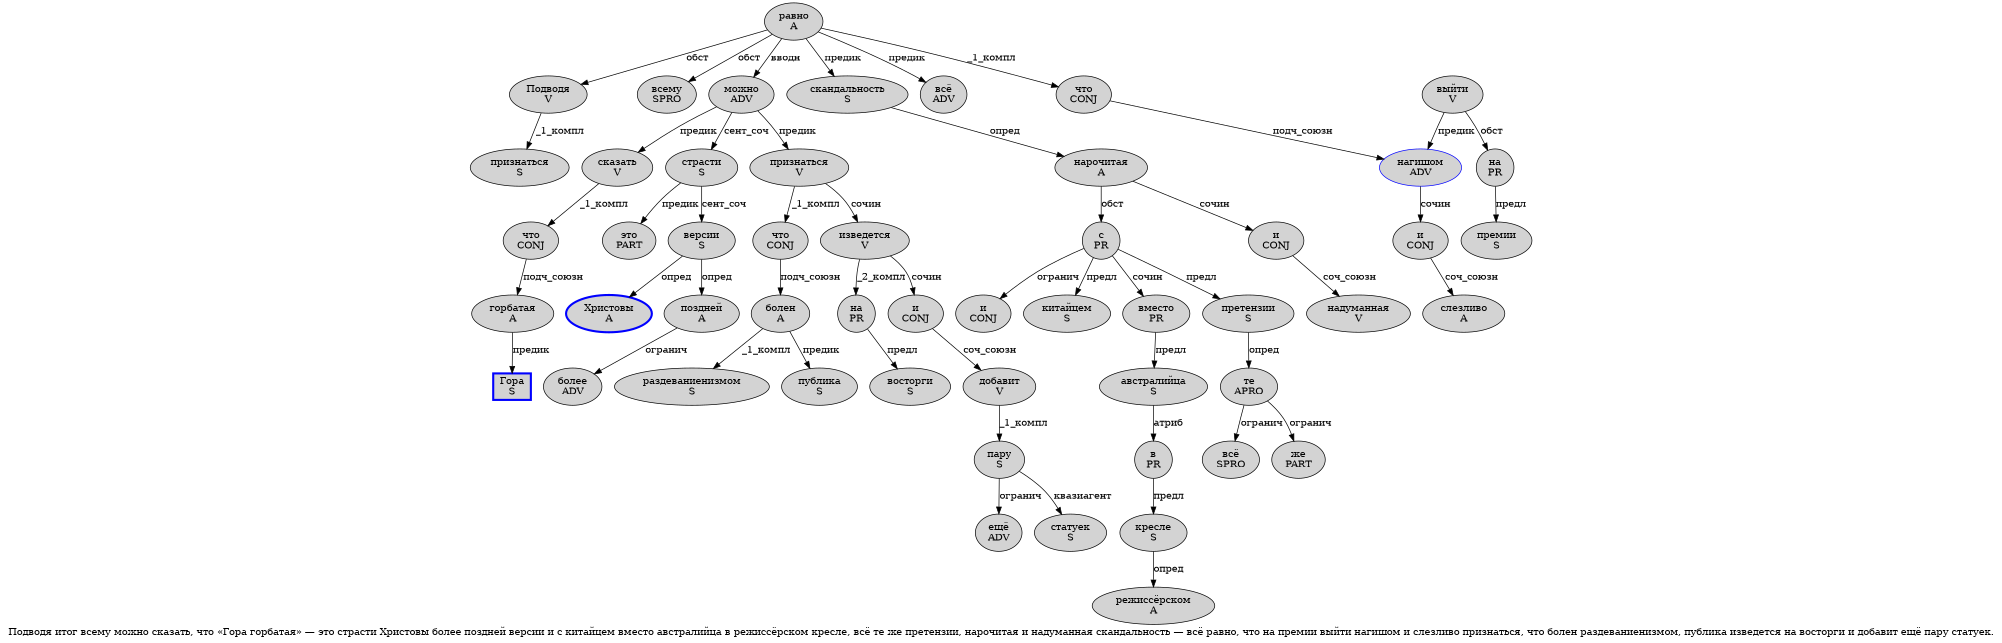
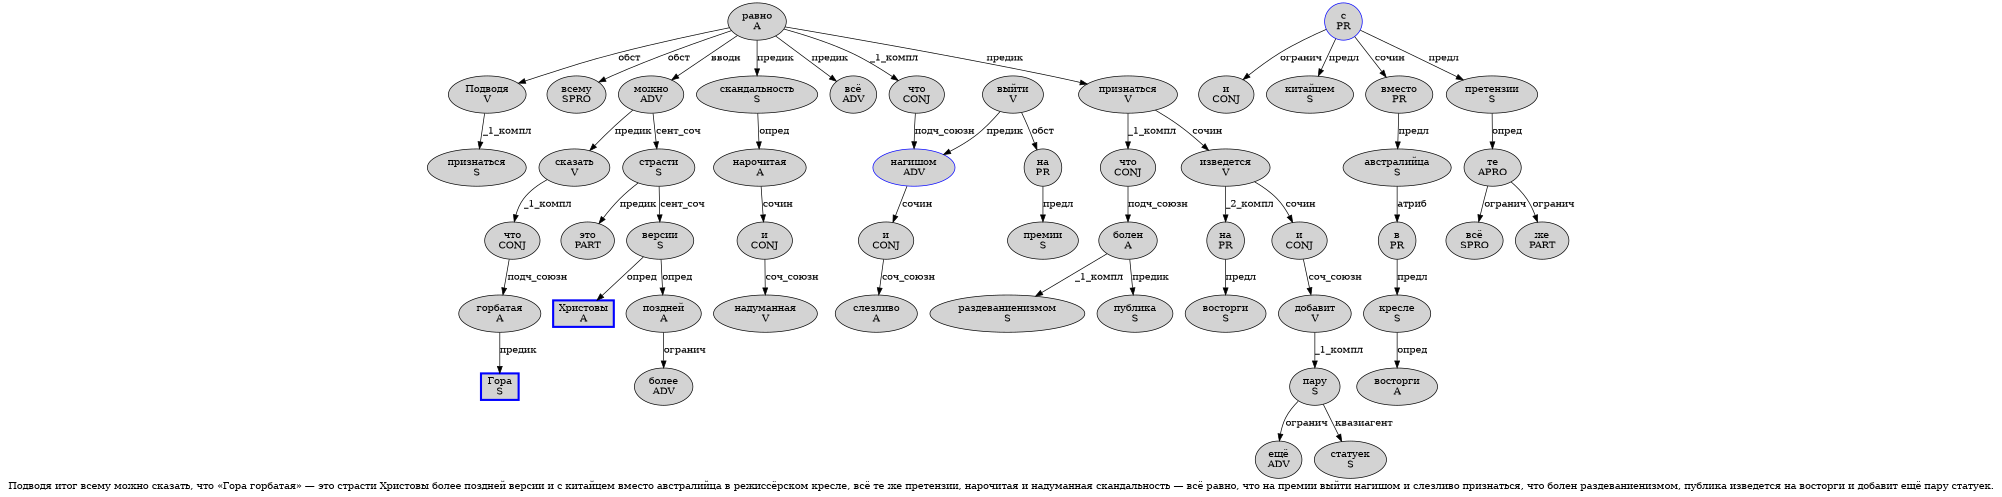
(772, 126) -> (933, 53)
(1101, 200) -> none
(1101, 241) -> (1343, 22)
(609, 314) -> (583, 314)
(1153, 606) -> (1397, 387)
